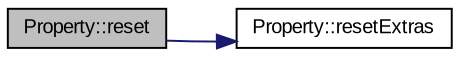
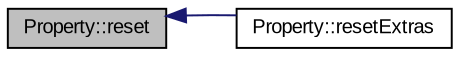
(191, 41) -> (211, 15)
